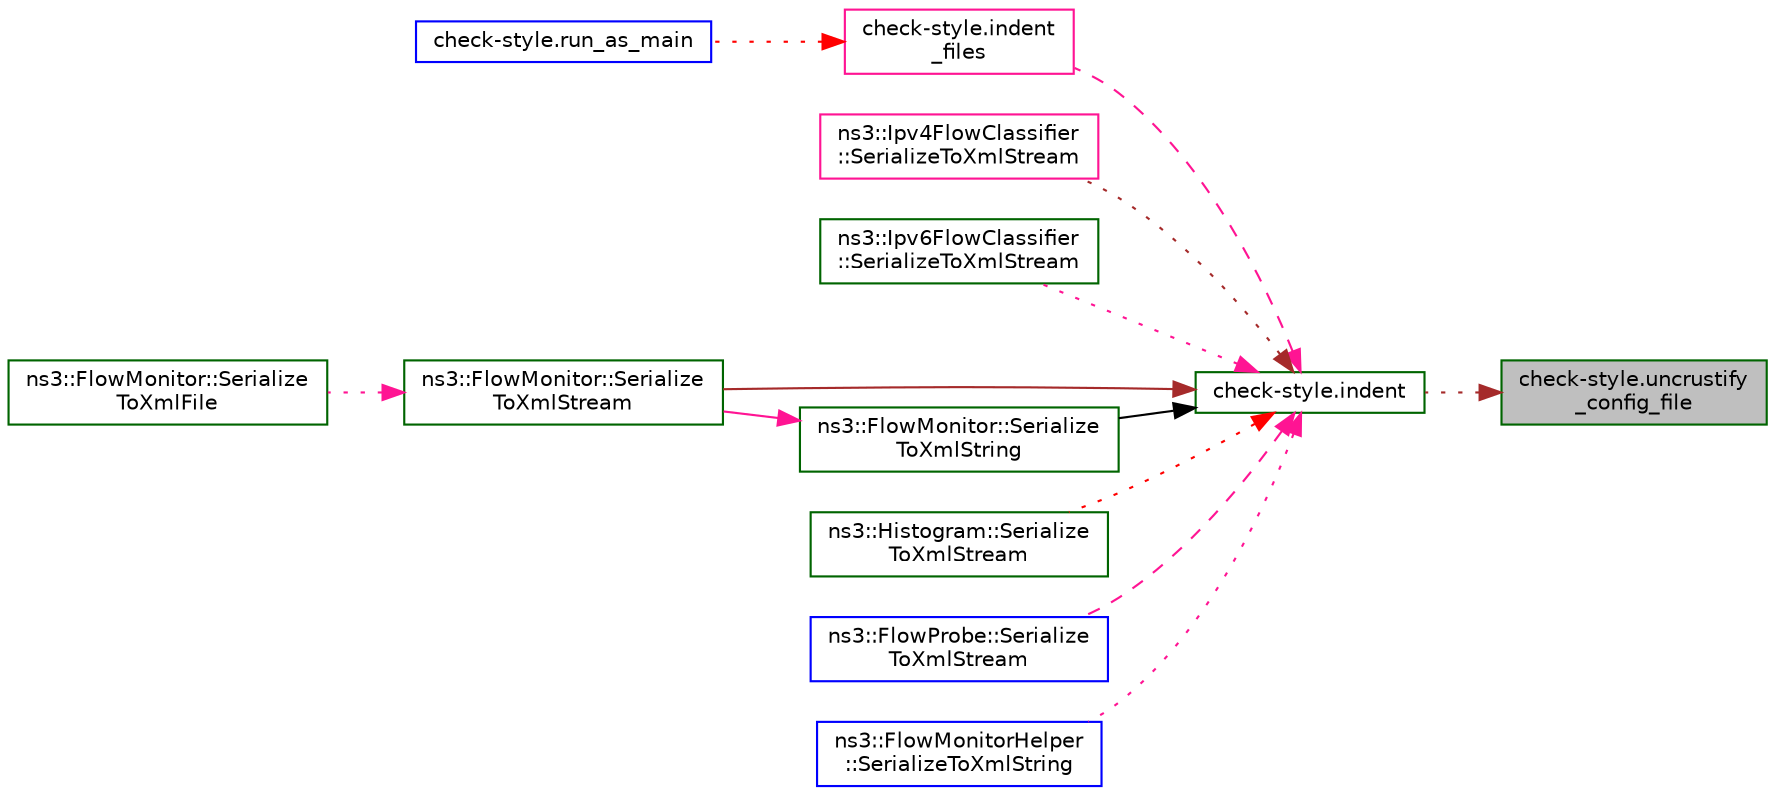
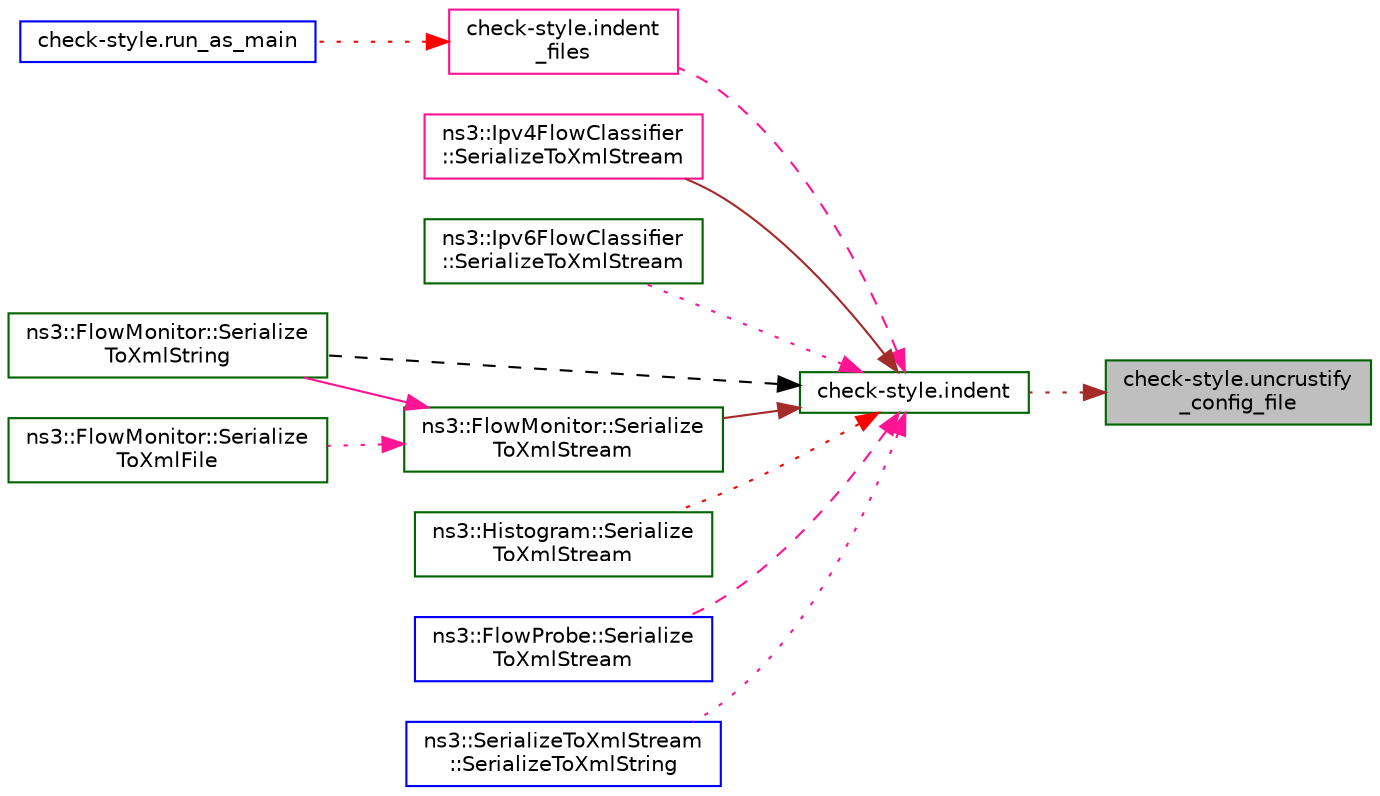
(1191, 255) -> (795, 255)
(1146, 414) -> (552, 370)
(751, 415) -> (355, 390)
(959, 754) -> (564, 754)
